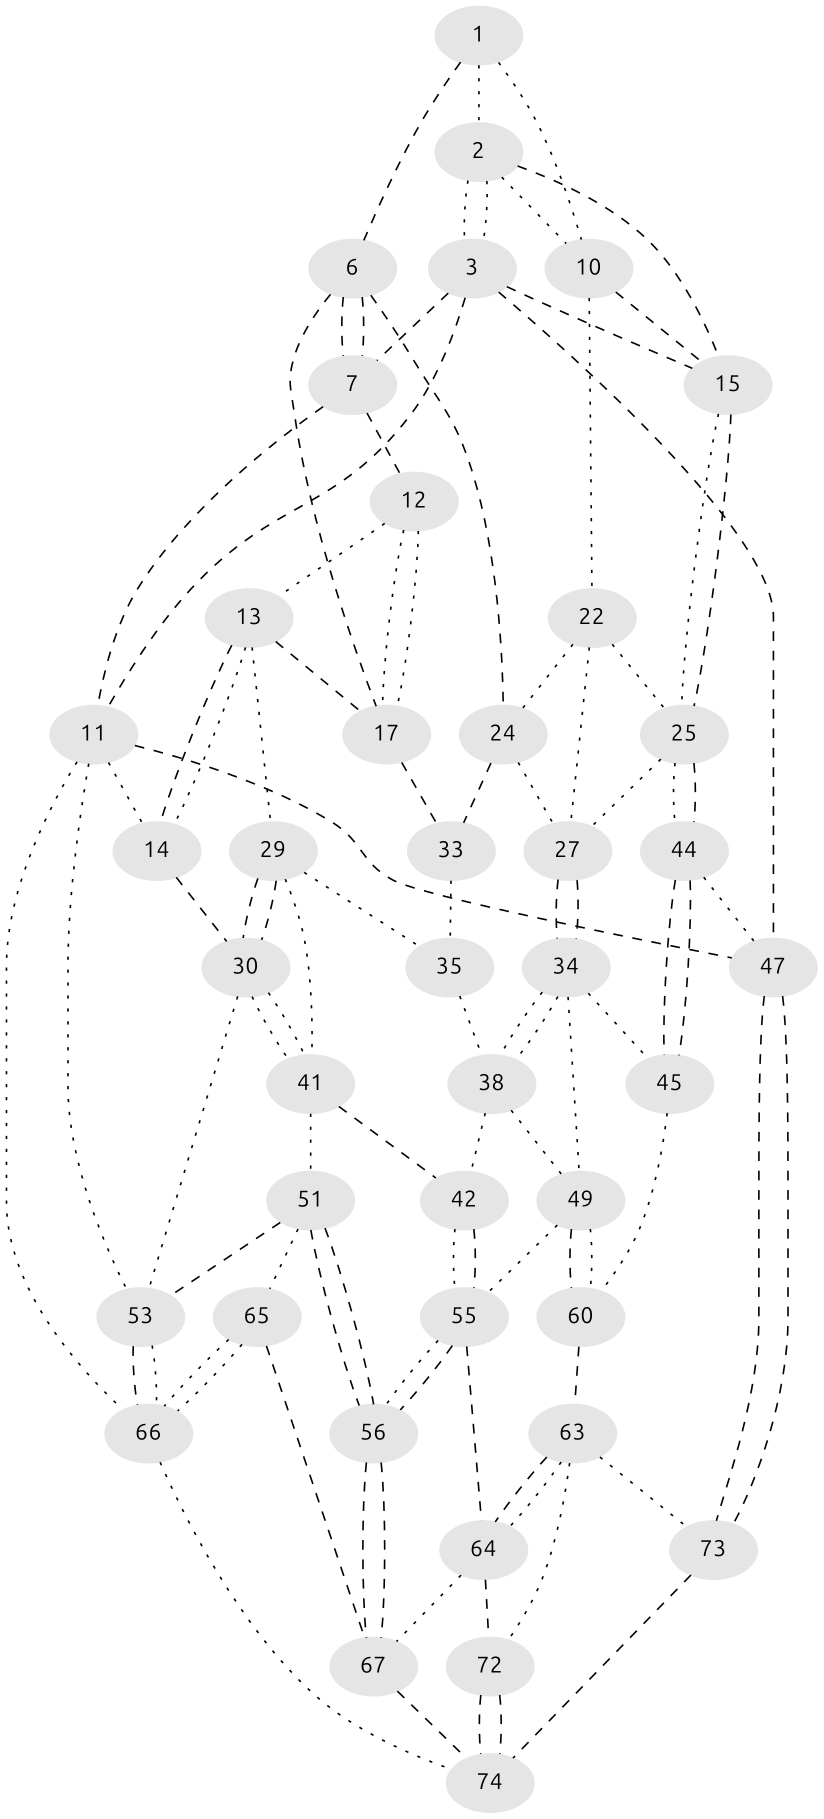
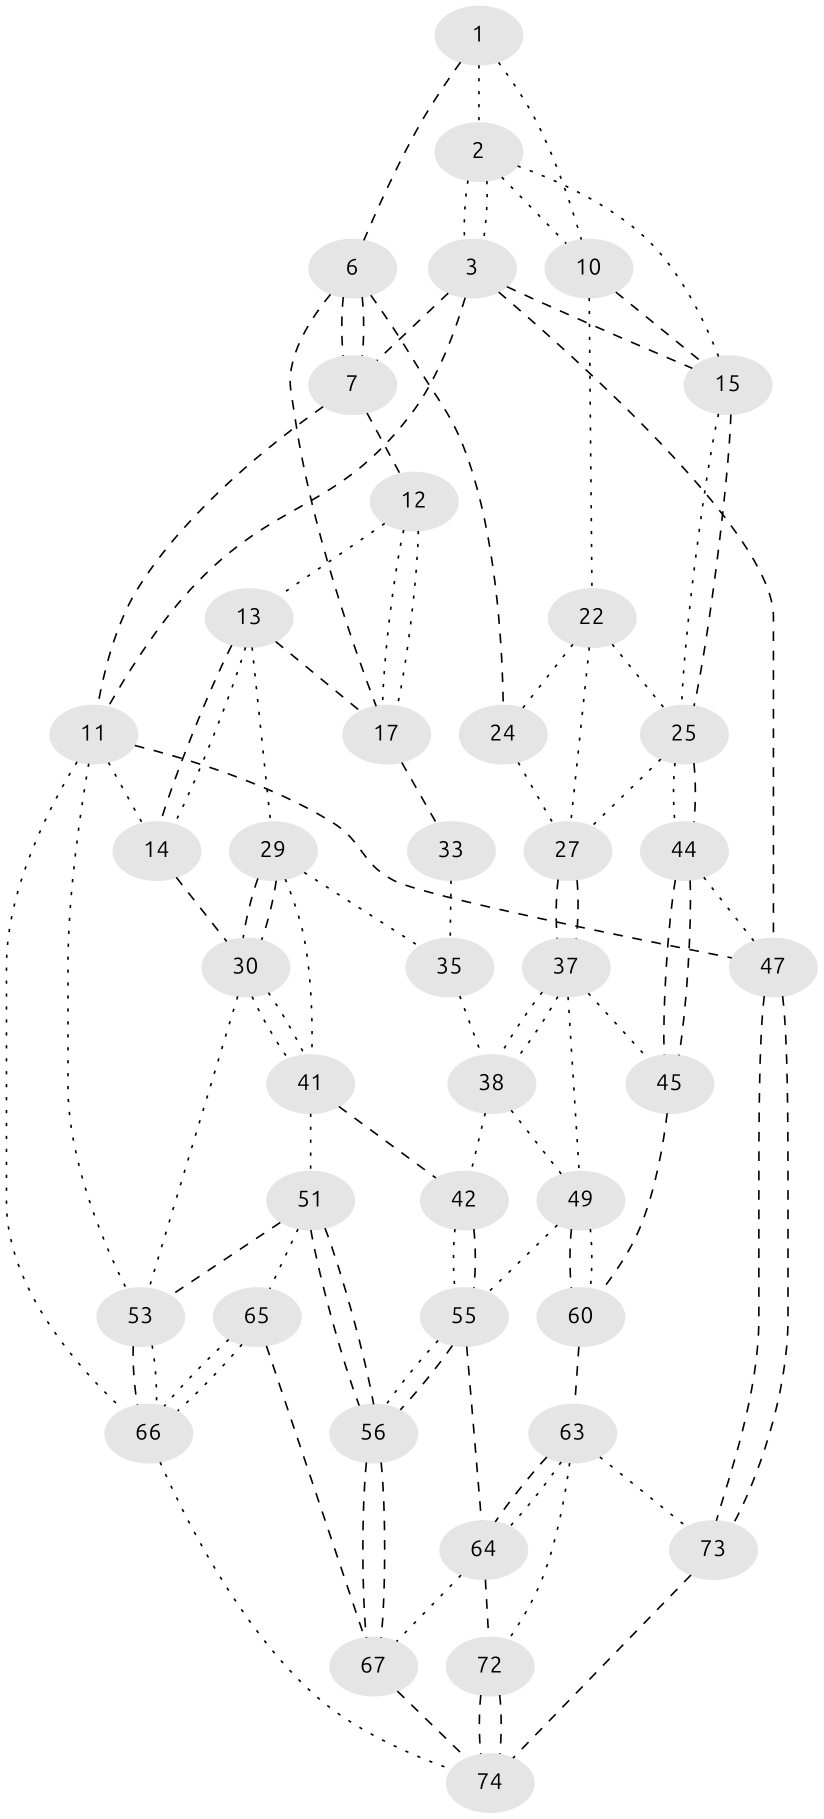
(643, 236) -> (643, 236)
(477, 793) -> none
(566, 968) -> (566, 968)
(647, 1207) -> (647, 1207)
